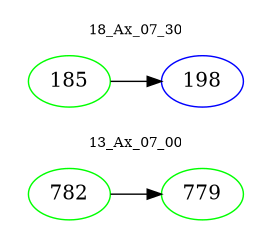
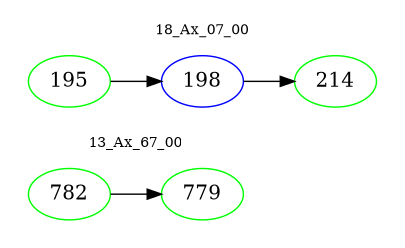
(136, 31) -> (202, 31)
(69, 81) -> (69, 81)
none -> (336, 81)
(136, 143) -> (136, 143)
